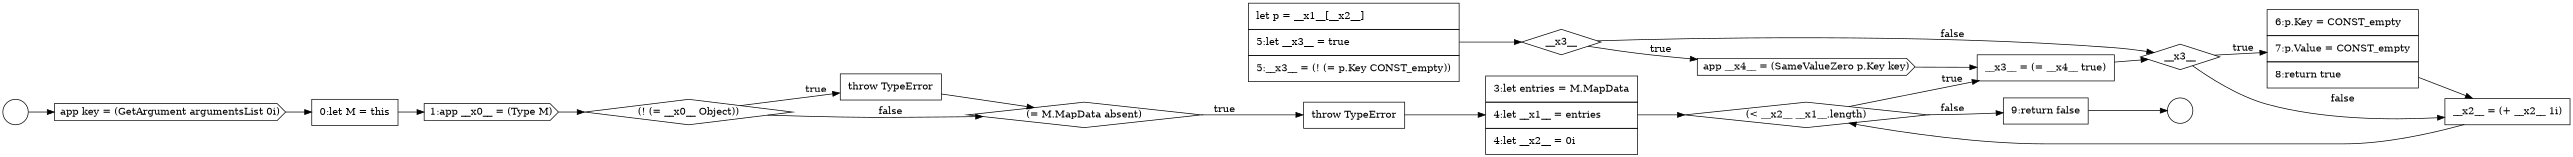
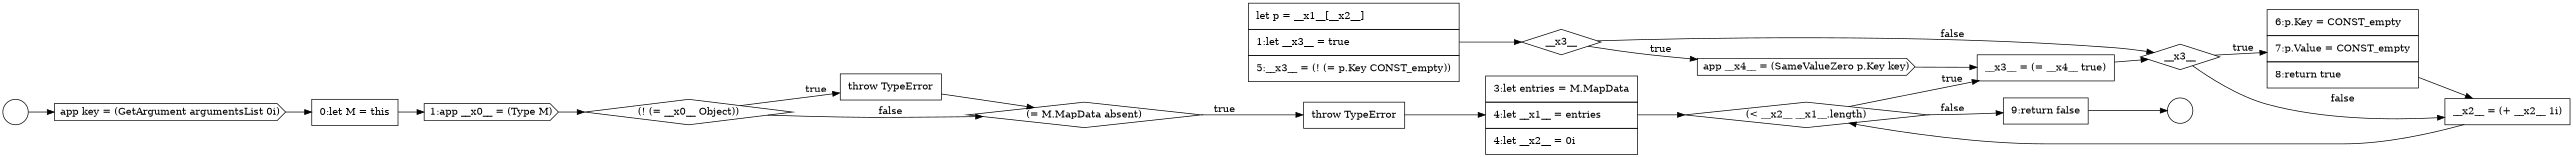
(1303, 42) -> (1303, 42)
